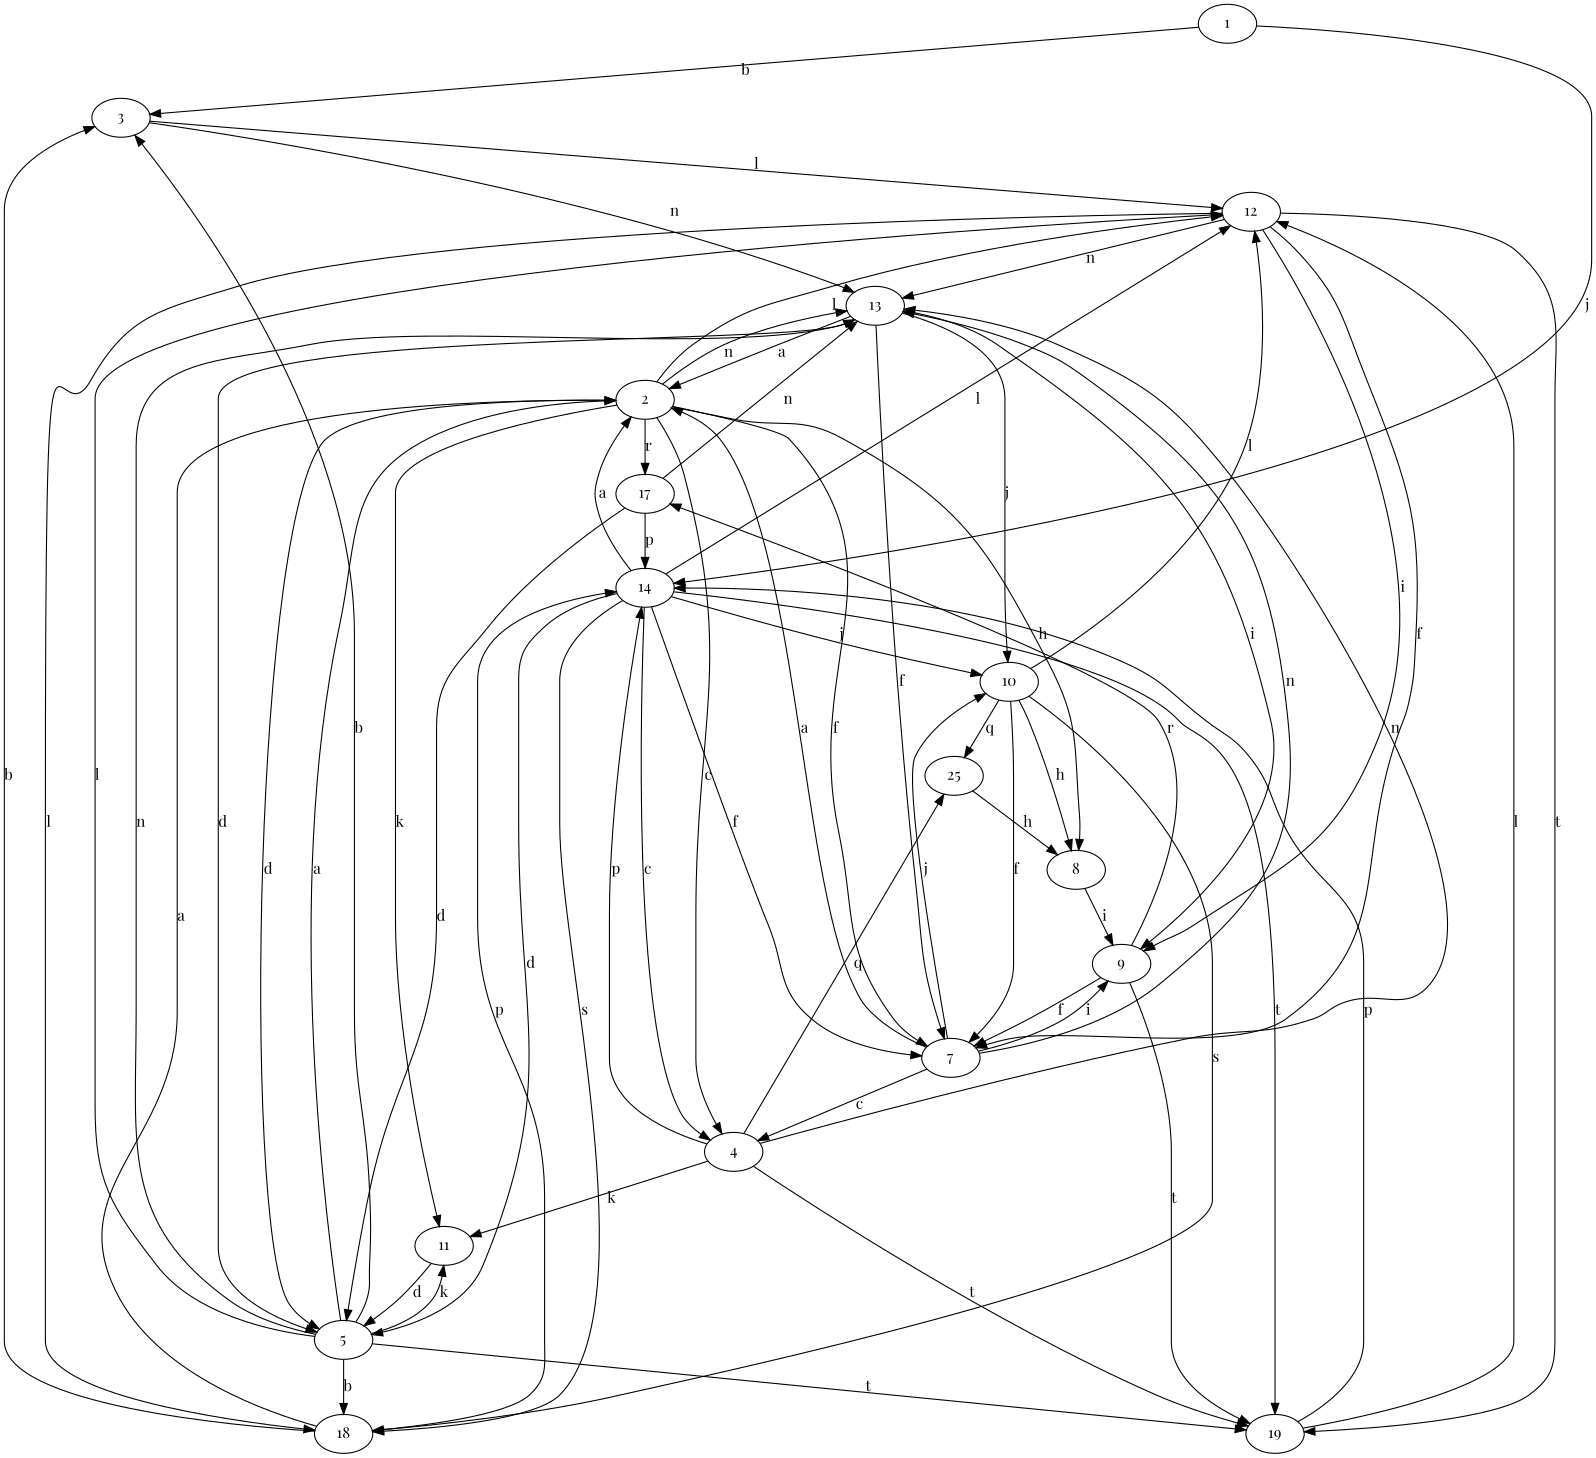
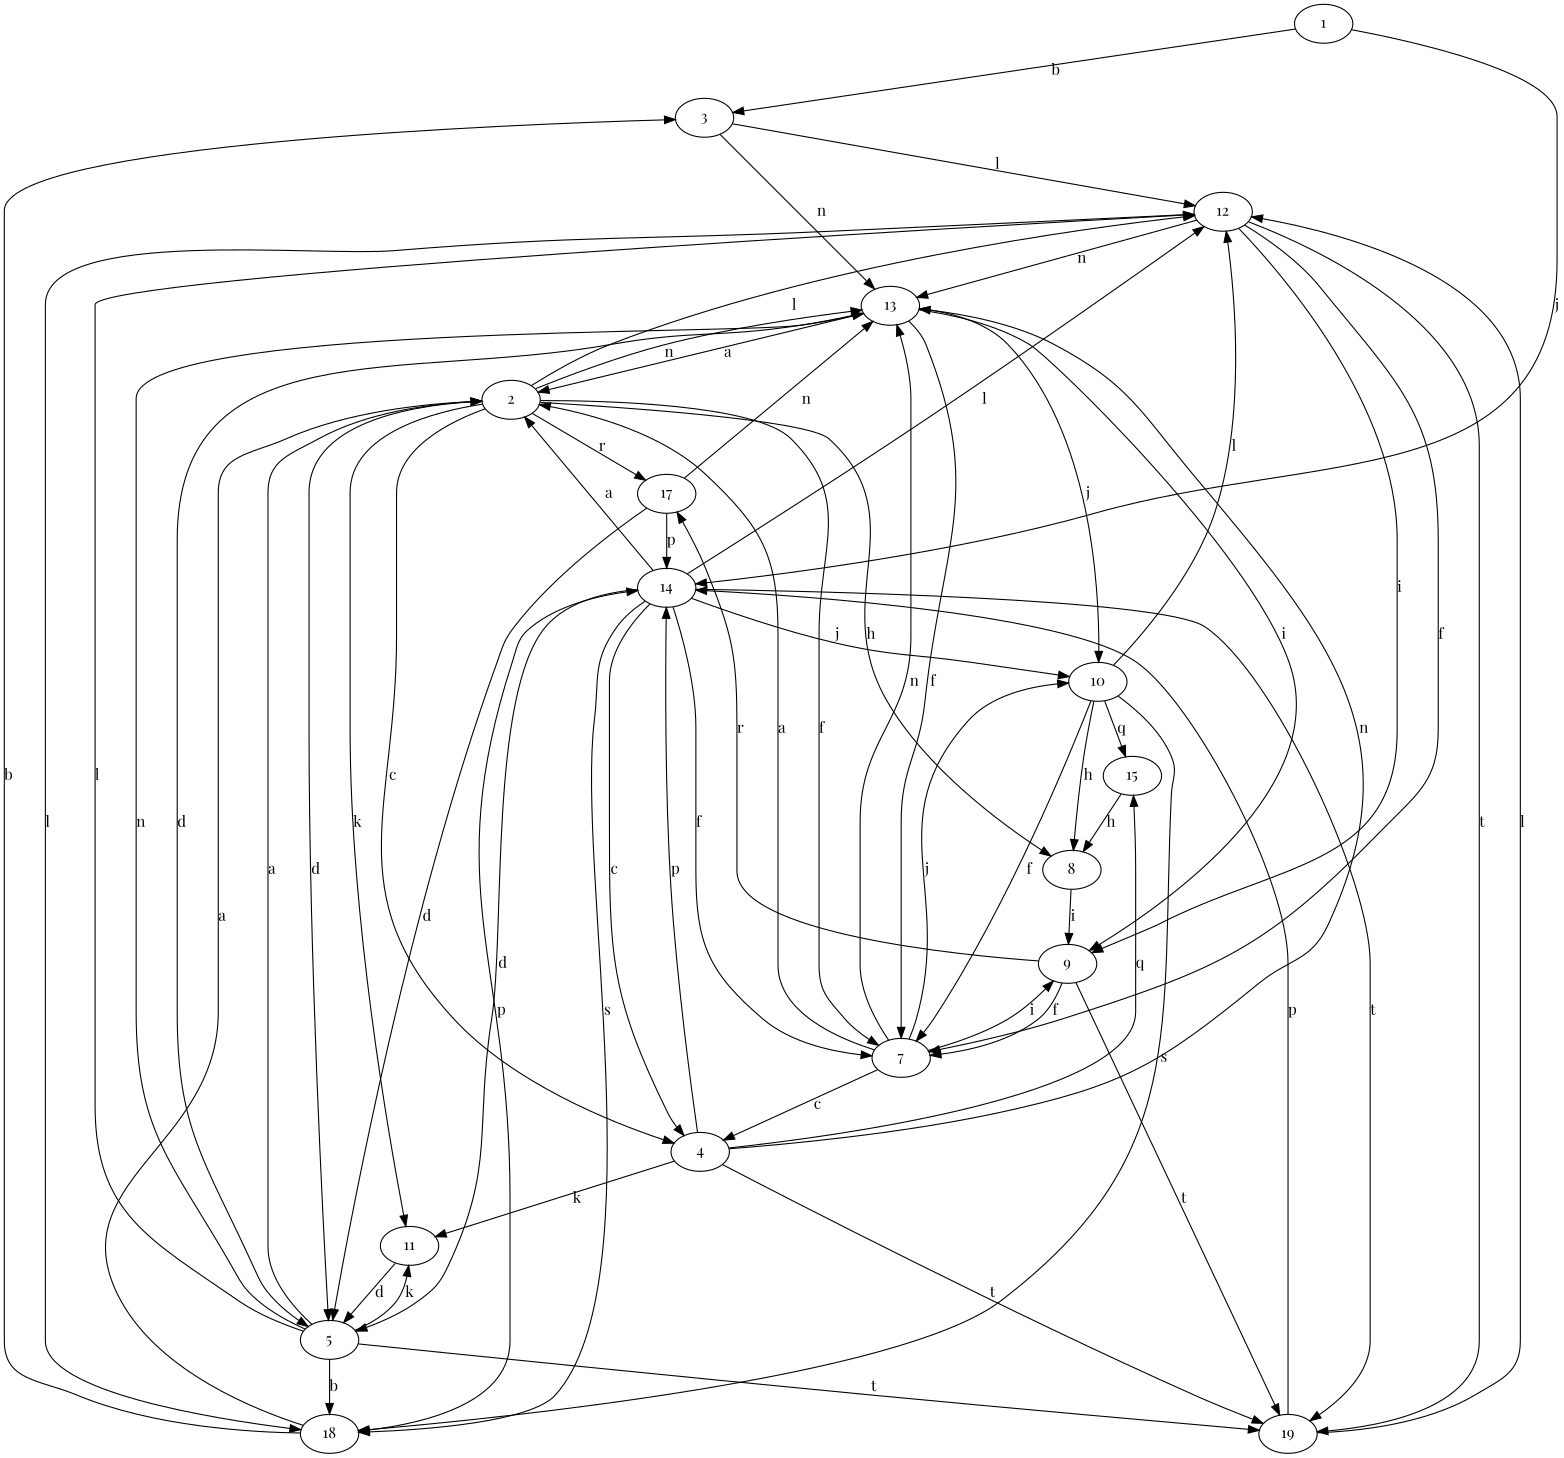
(354, 708) -> none
(954, 776) -> (1132, 776)
